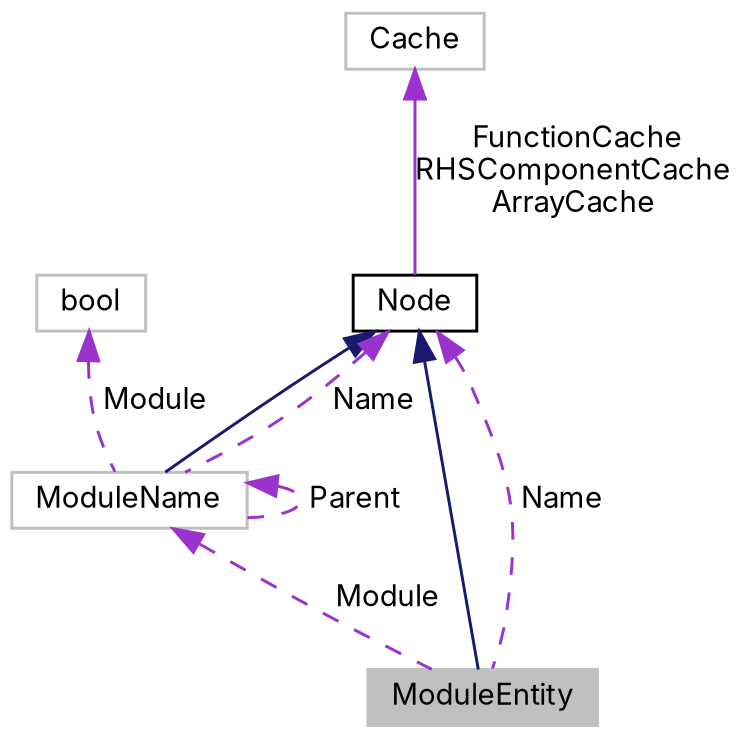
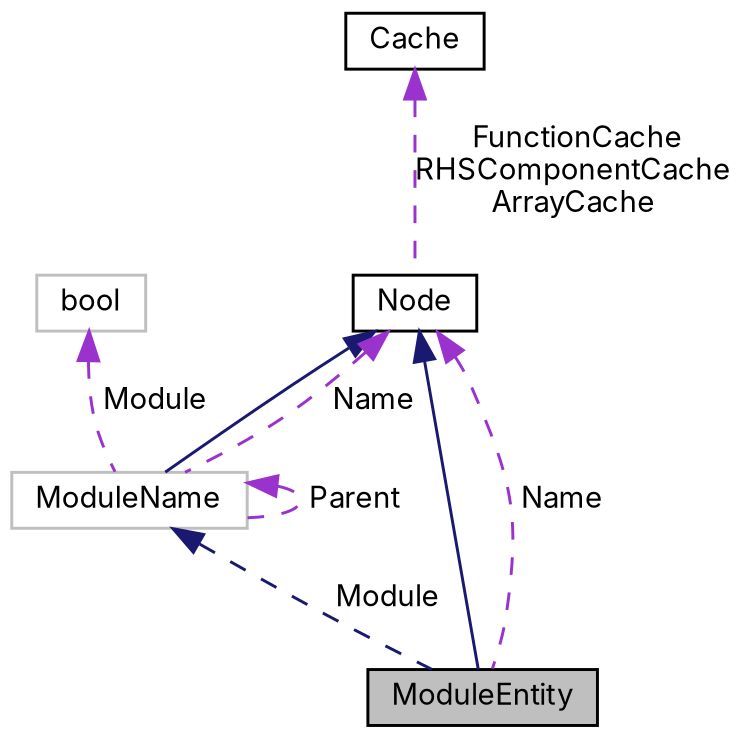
(415, 41) -> (415, 41)
(415, 187) -> (415, 187)
(315, 609) -> (315, 609)
(483, 698) -> (483, 698)
